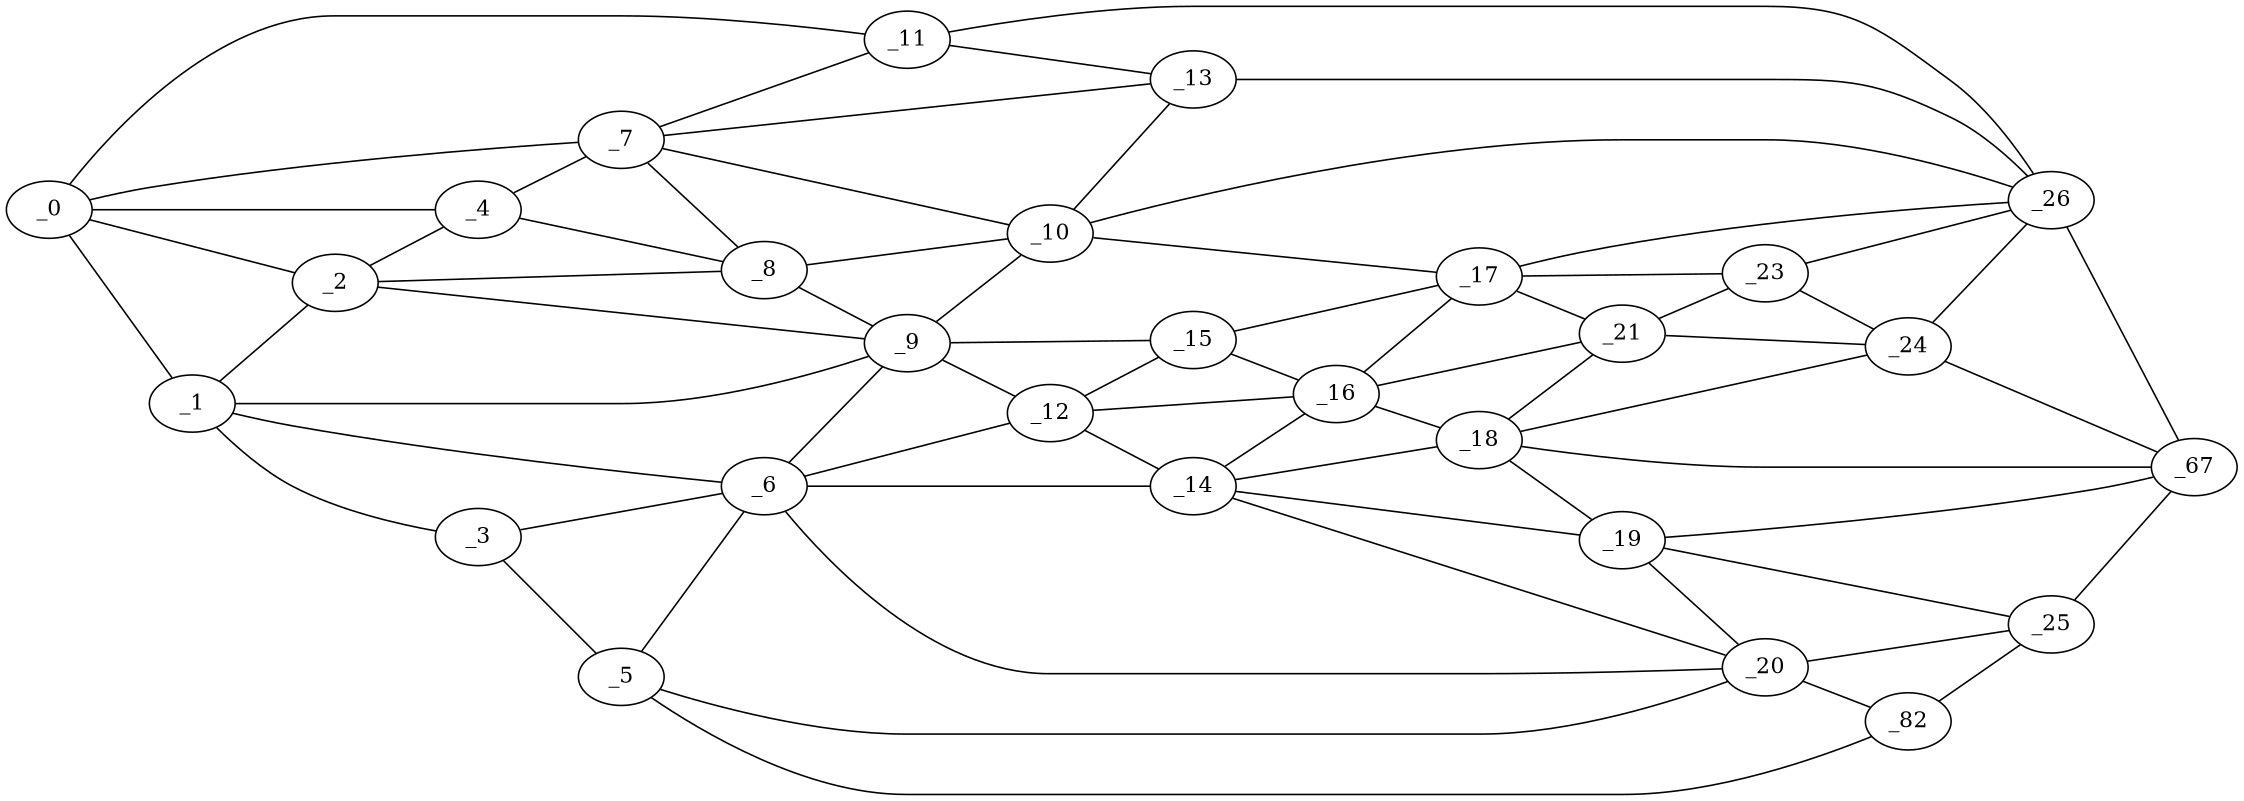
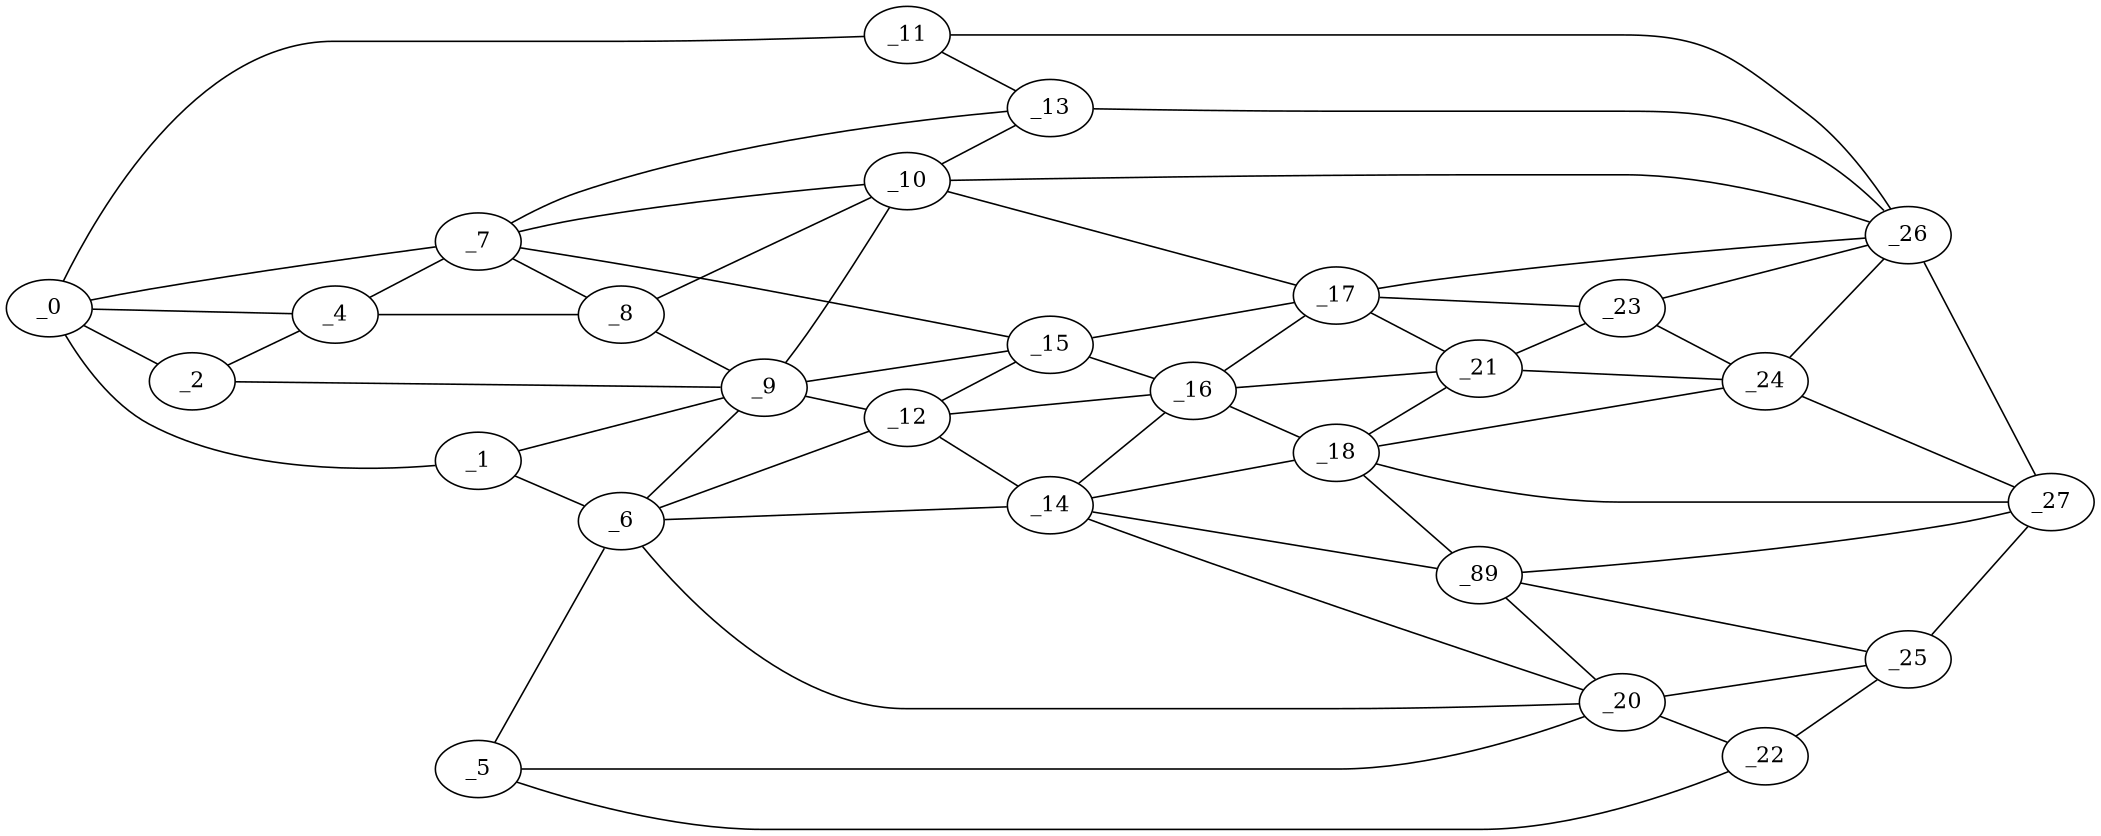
(764, 90) -> (765, 290)
(550, 276) -> none
(264, 343) -> none
(2194, 467) -> (2051, 502)
(478, 537) -> none
(1622, 540) -> (1479, 575)
(1908, 721) -> (1765, 756)
